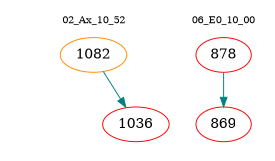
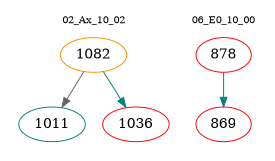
(94, 21) -> (94, 21)
none -> (52, 124)
